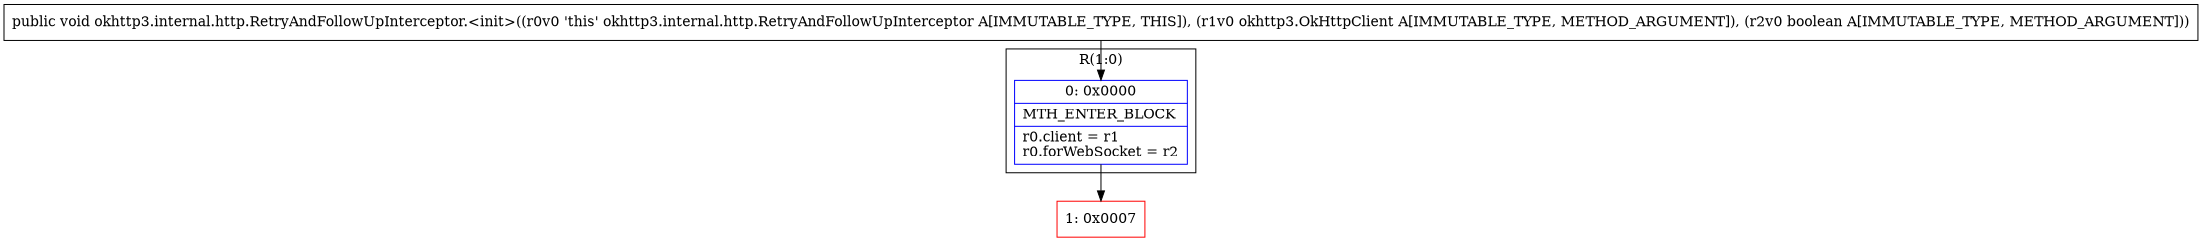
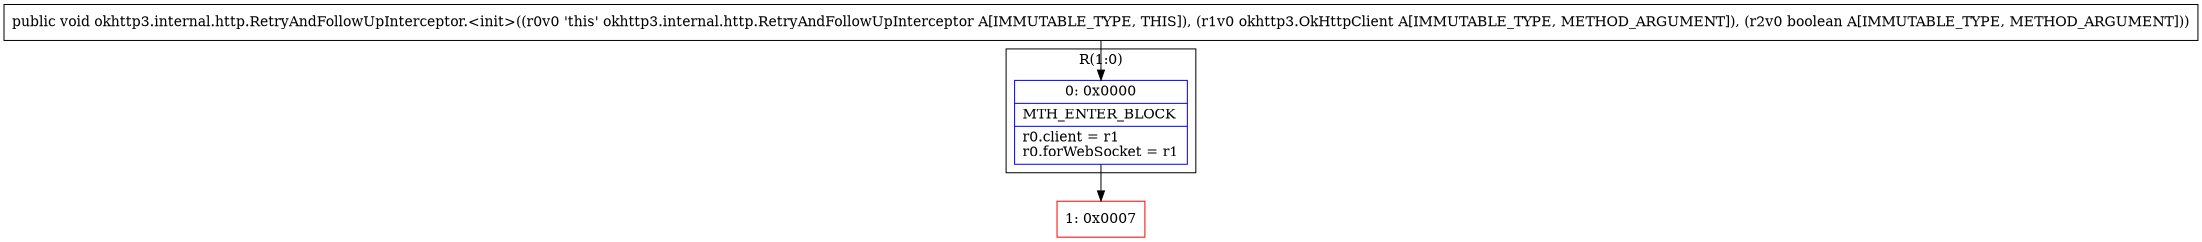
(1101, 152) -> (1101, 152)
